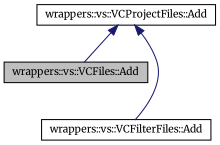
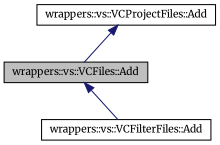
(158, 78) -> (105, 105)
